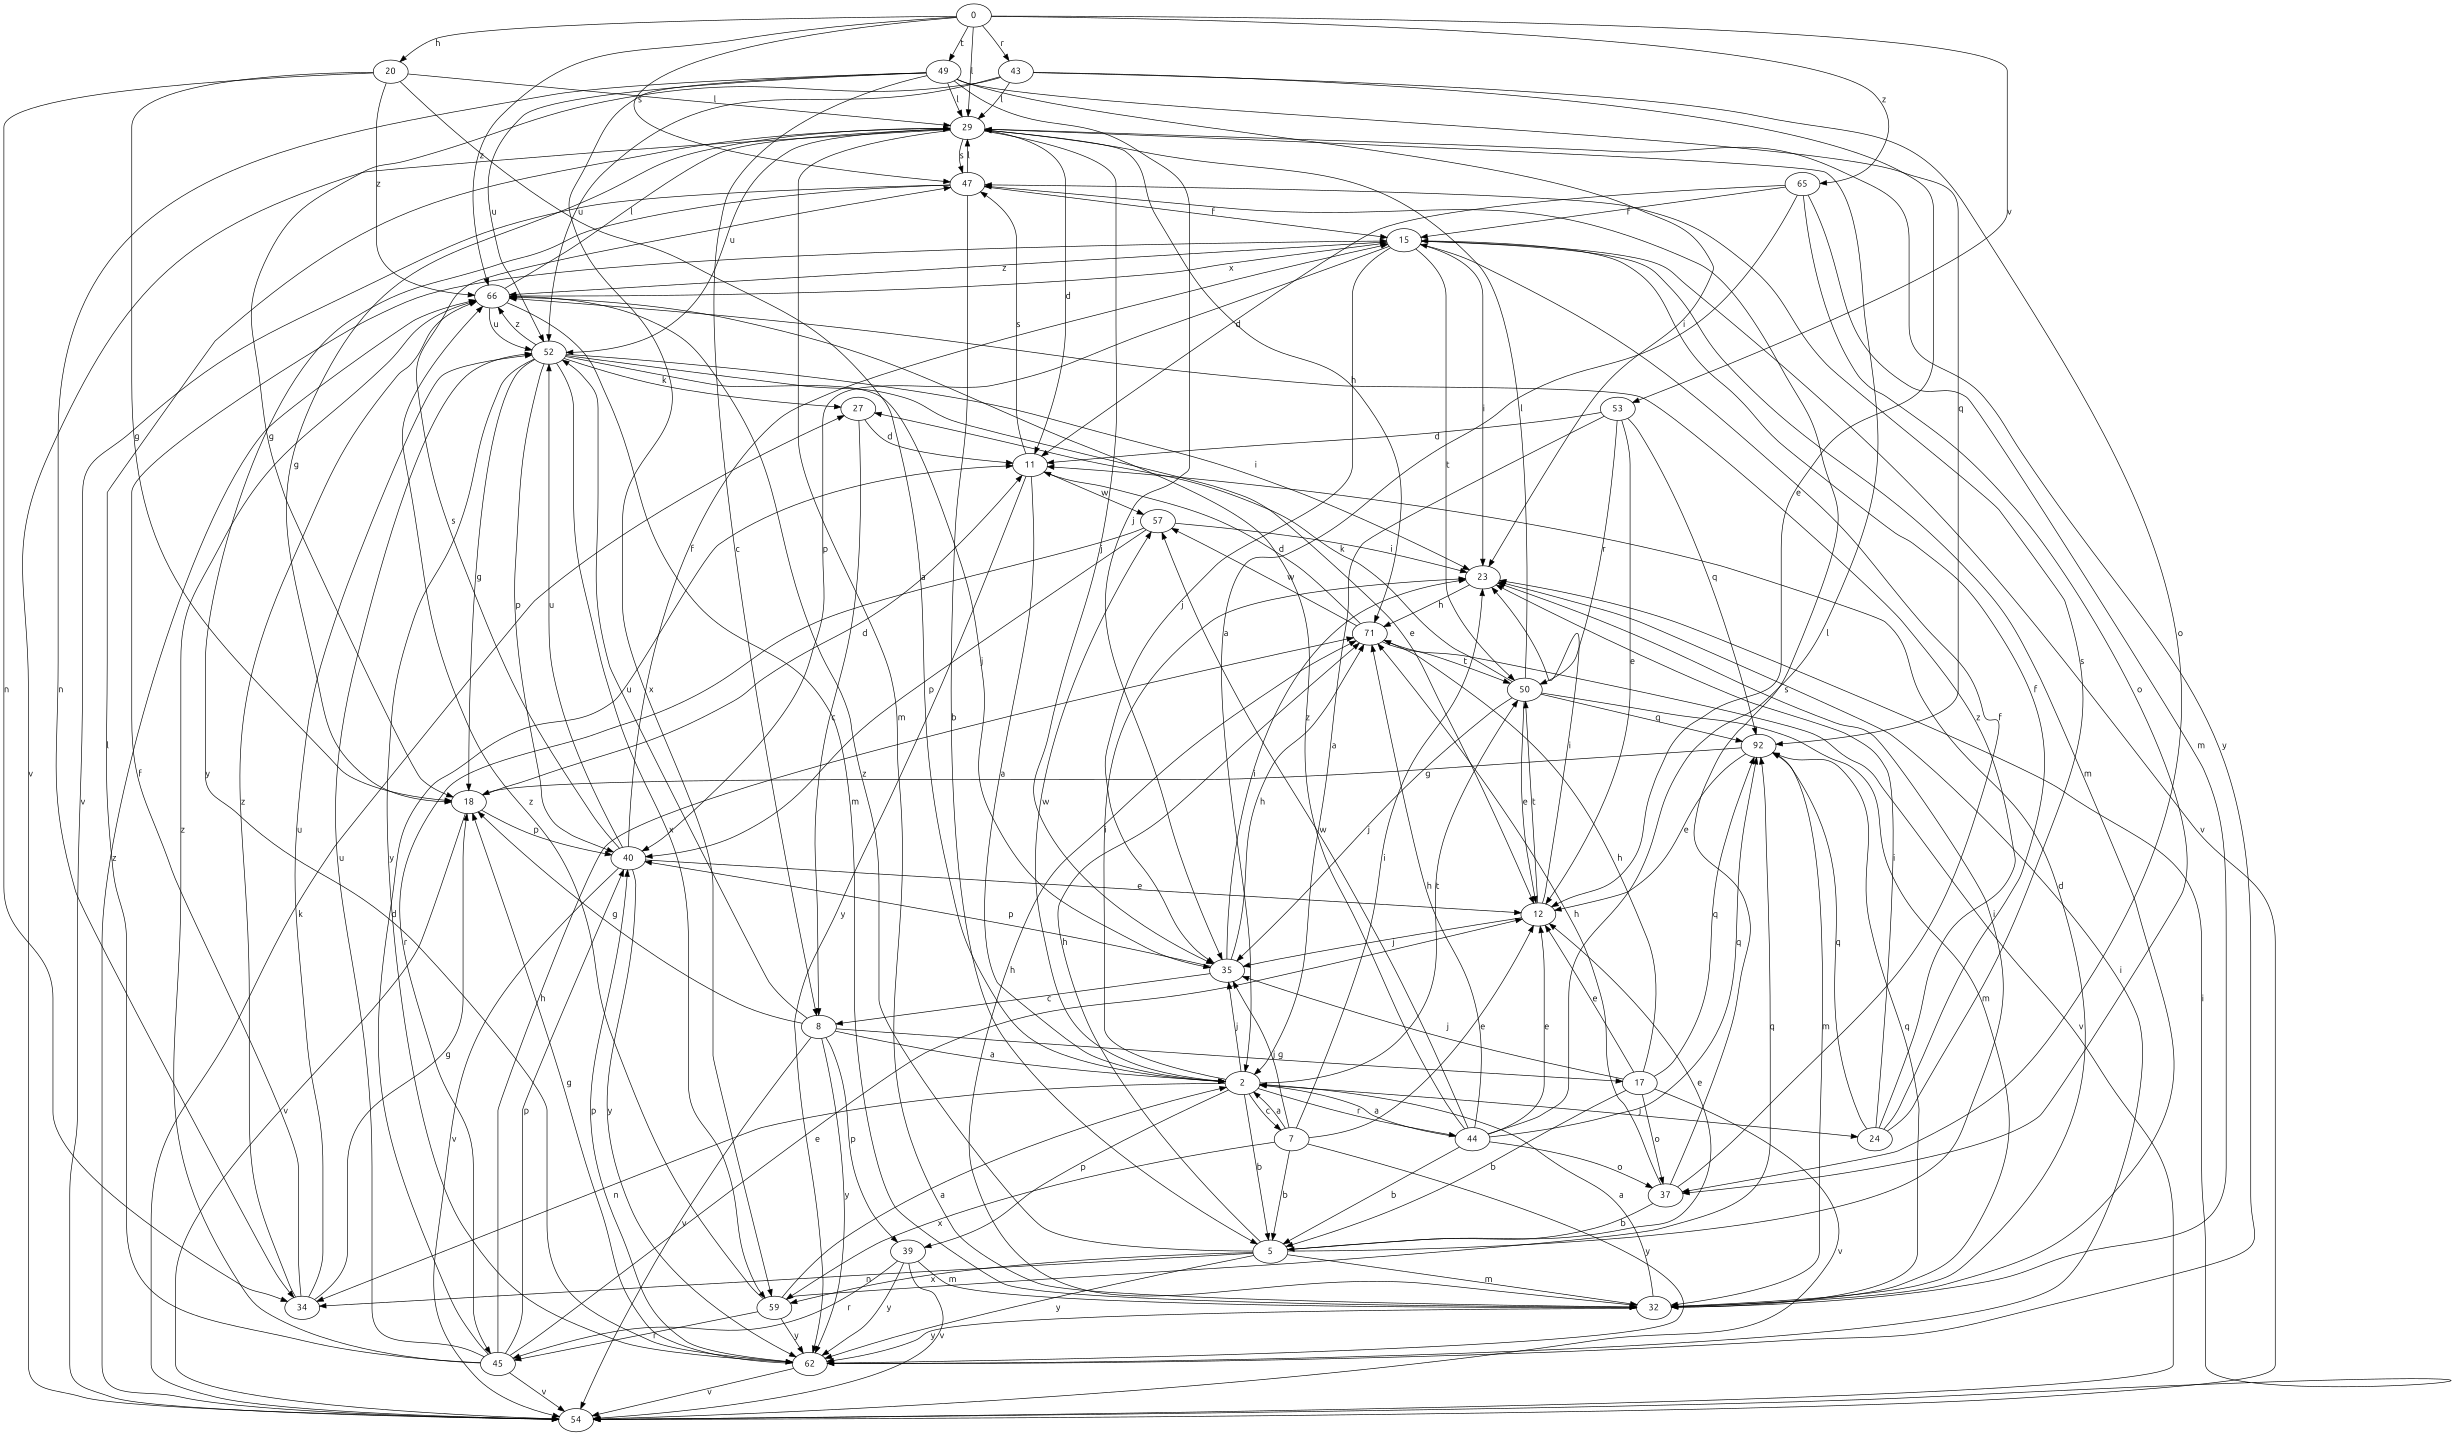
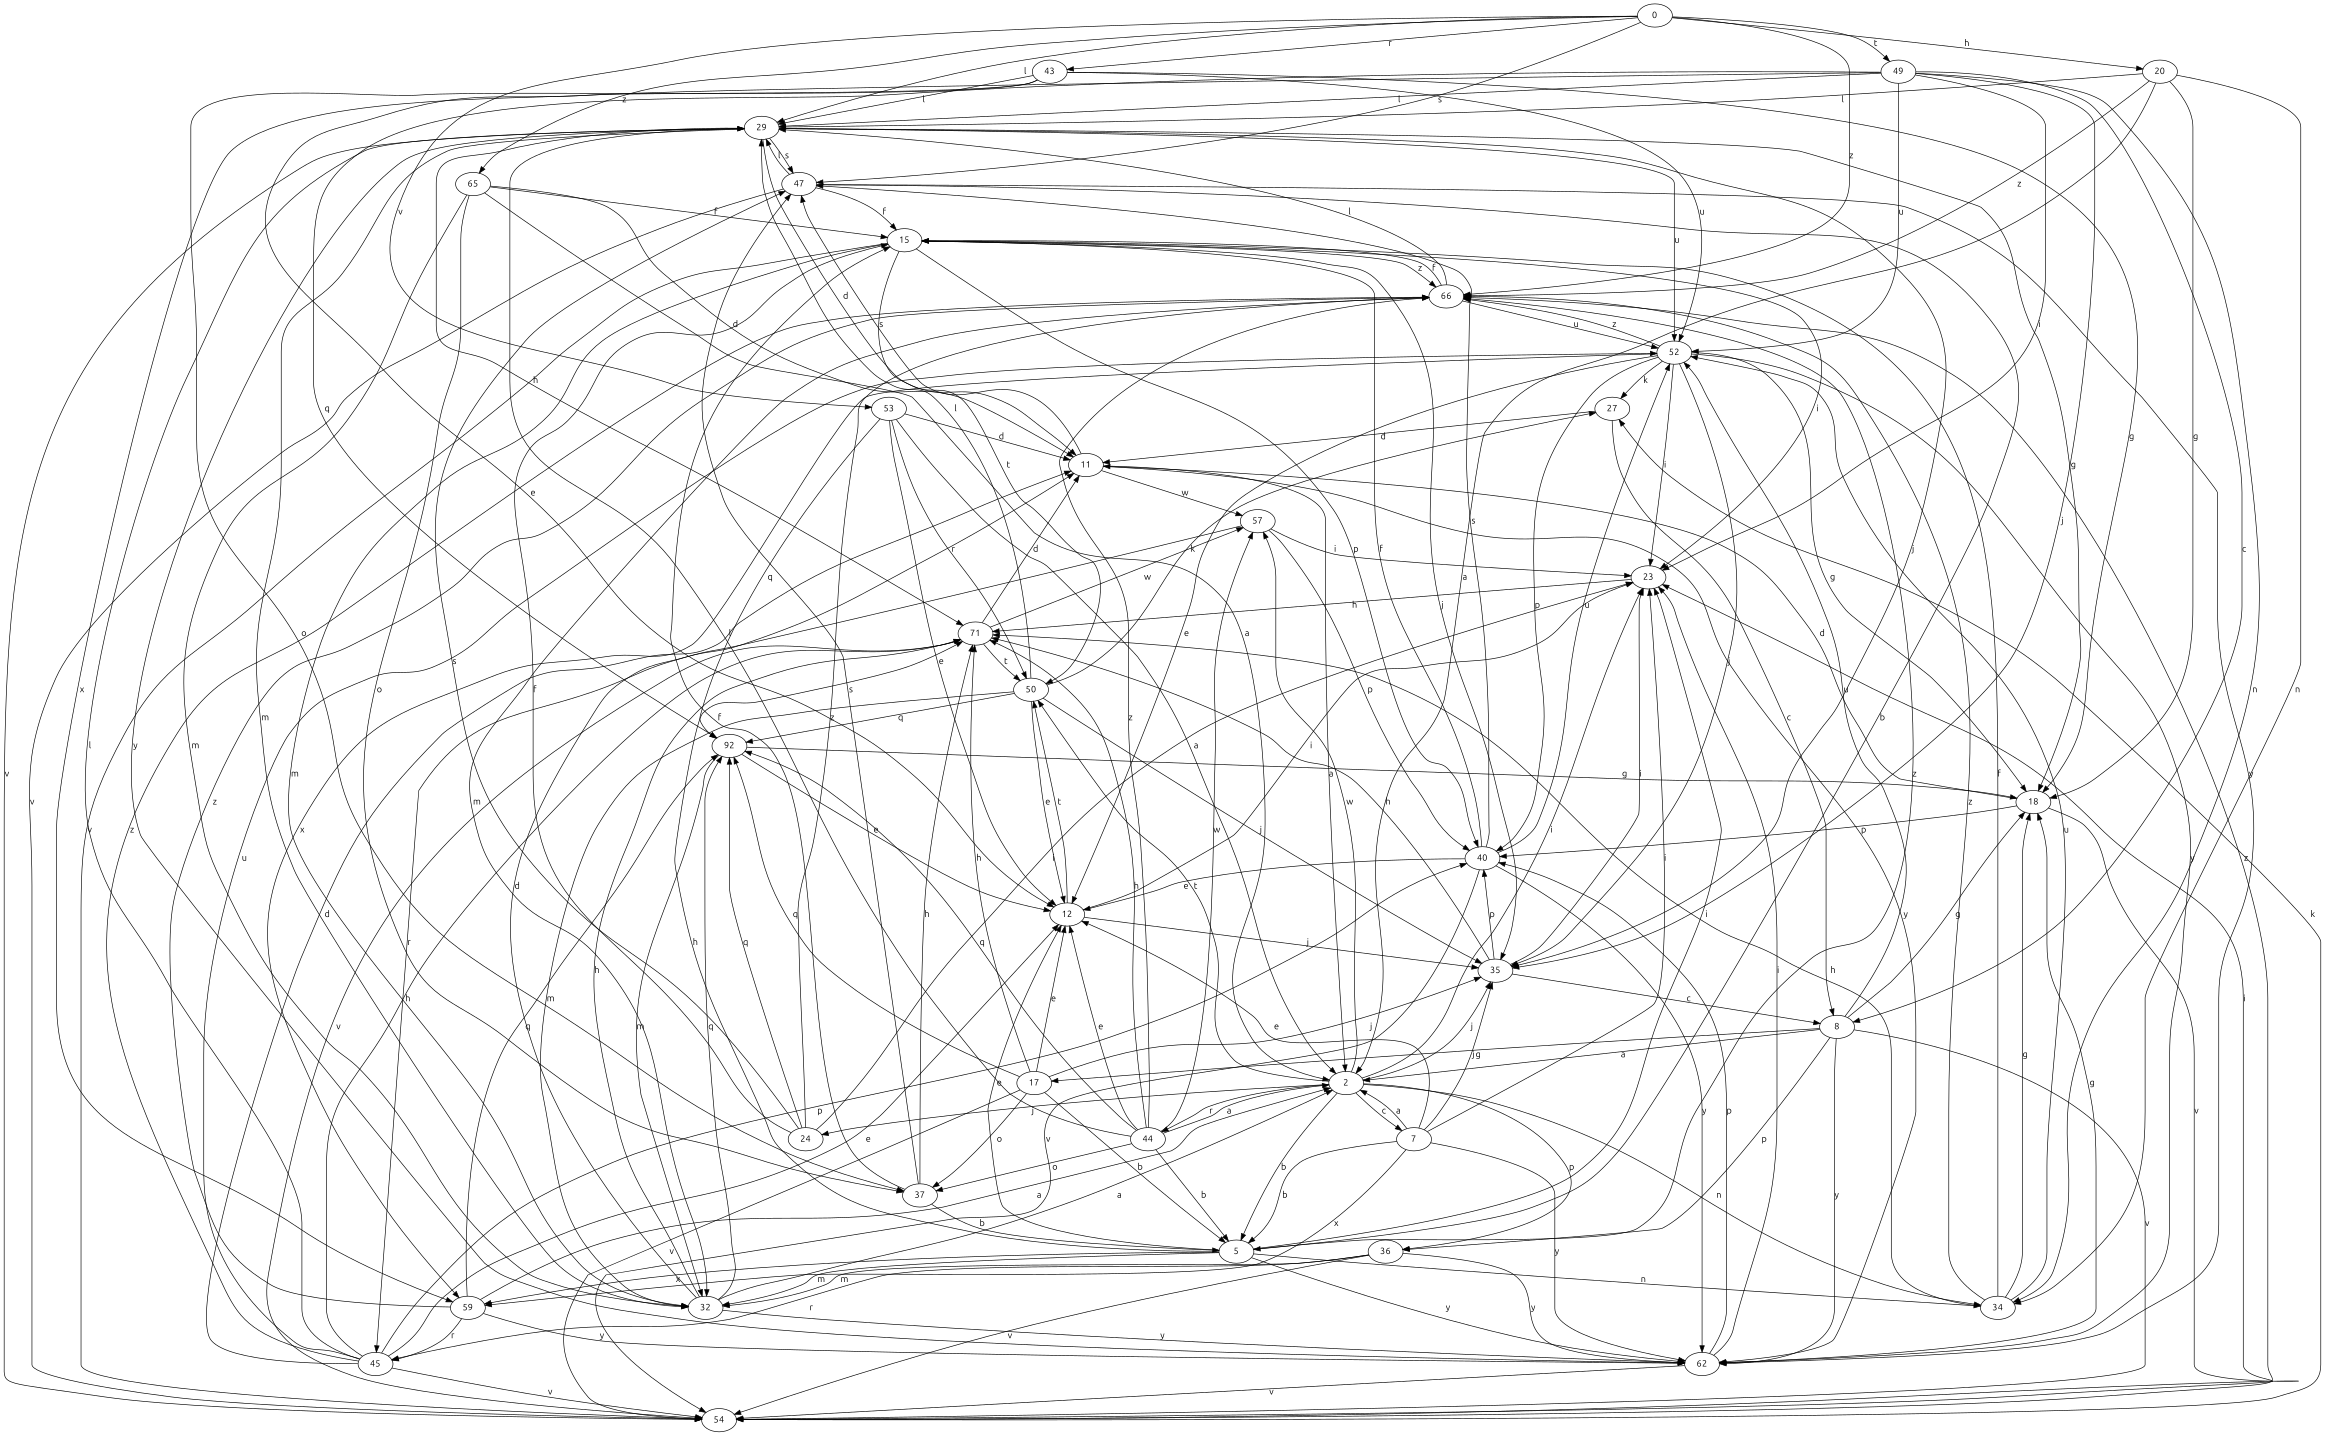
(1231, 268) -> (1434, 268)
none -> (1635, 872)
(908, 1252) -> (1386, 1252)
